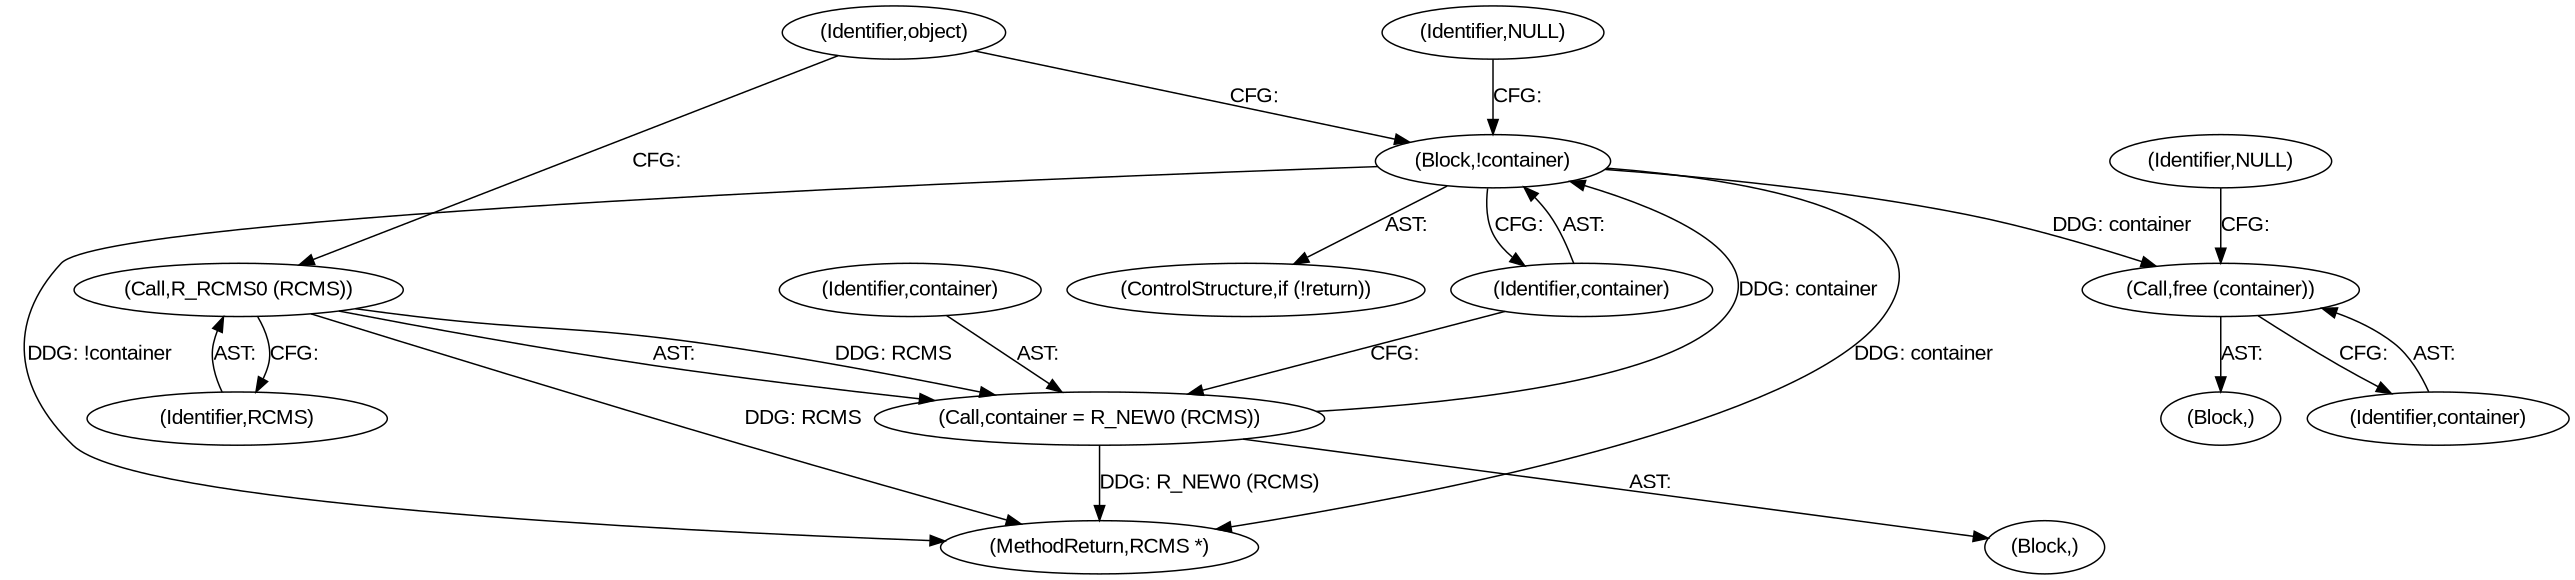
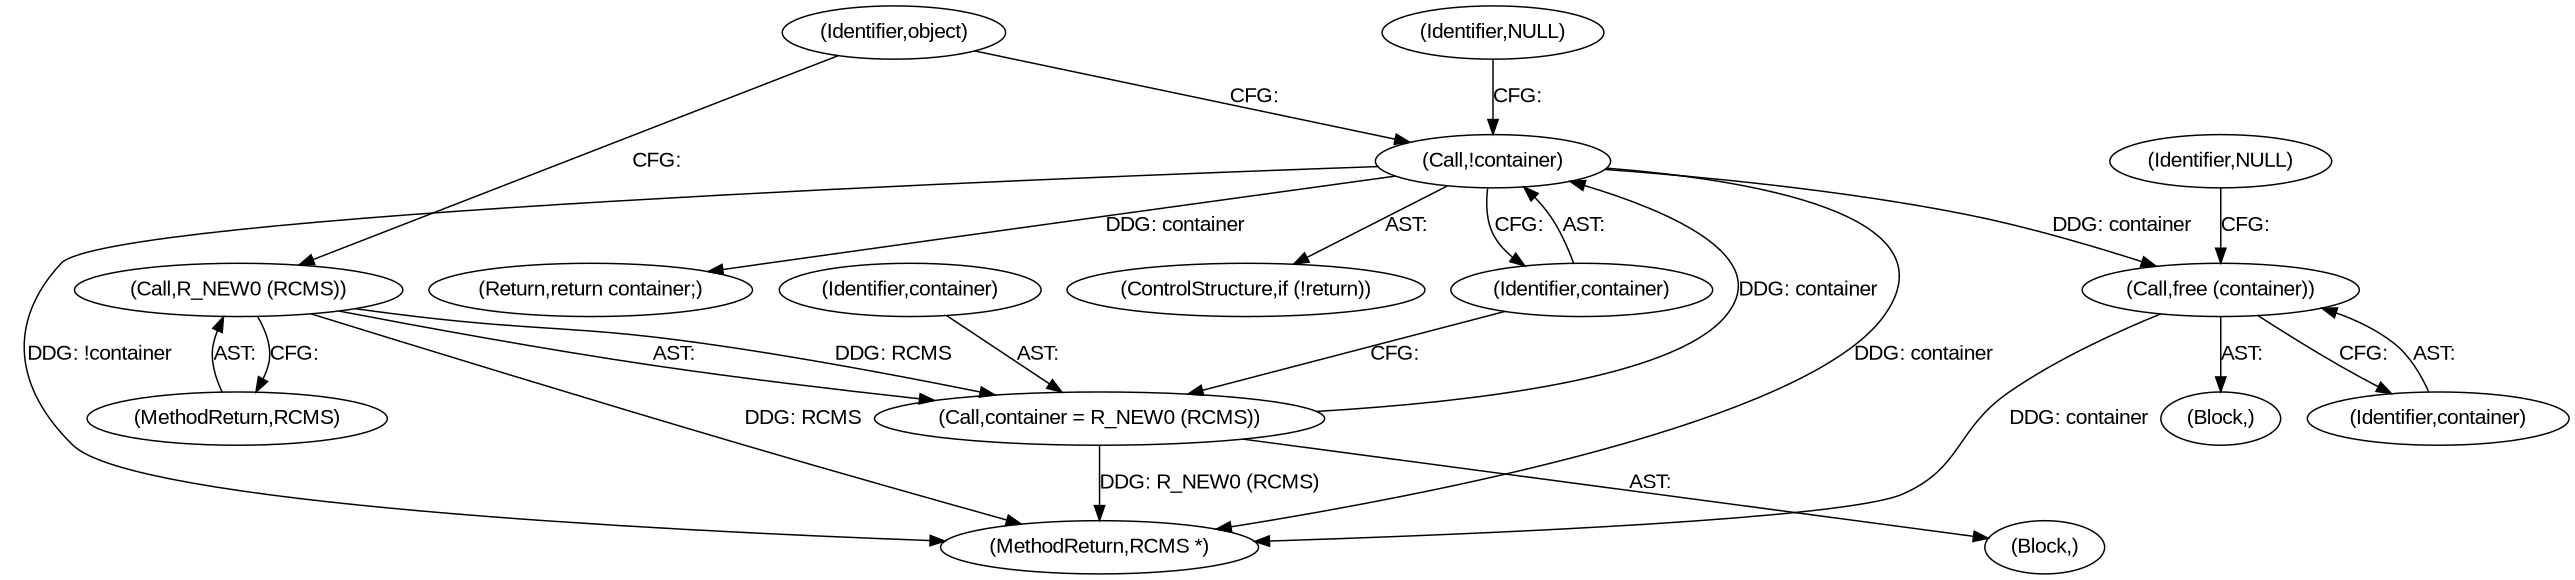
(1493, 161) -> (1493, 161)
(239, 290) -> (239, 290)
none -> (591, 290)
(237, 419) -> (237, 419)
none -> (1747, 517)
